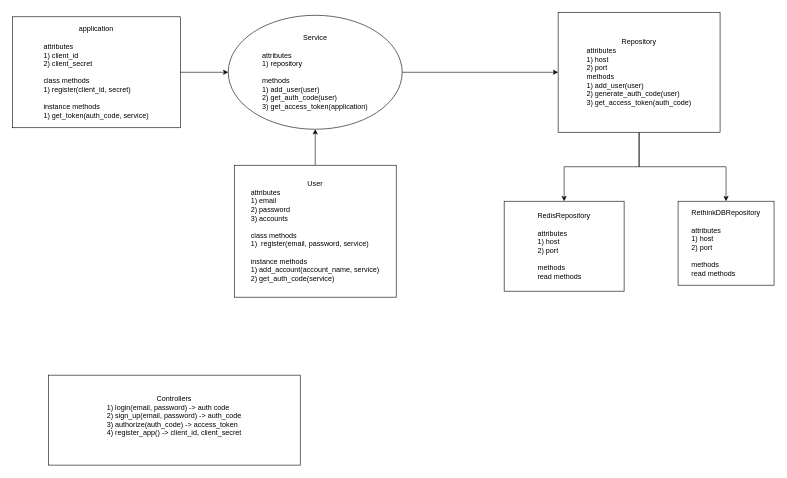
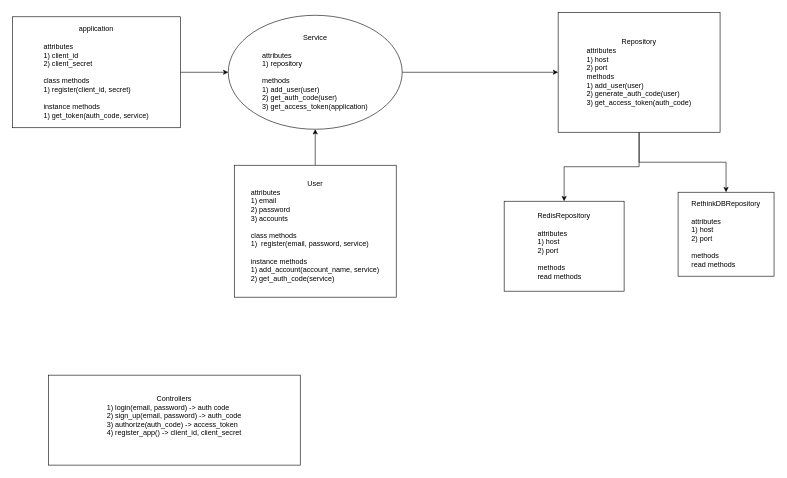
(726, 243) -> (726, 234)
